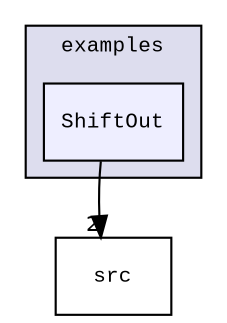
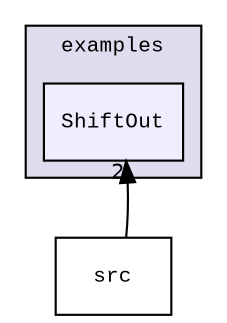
(99, 191) -> (128, 210)
